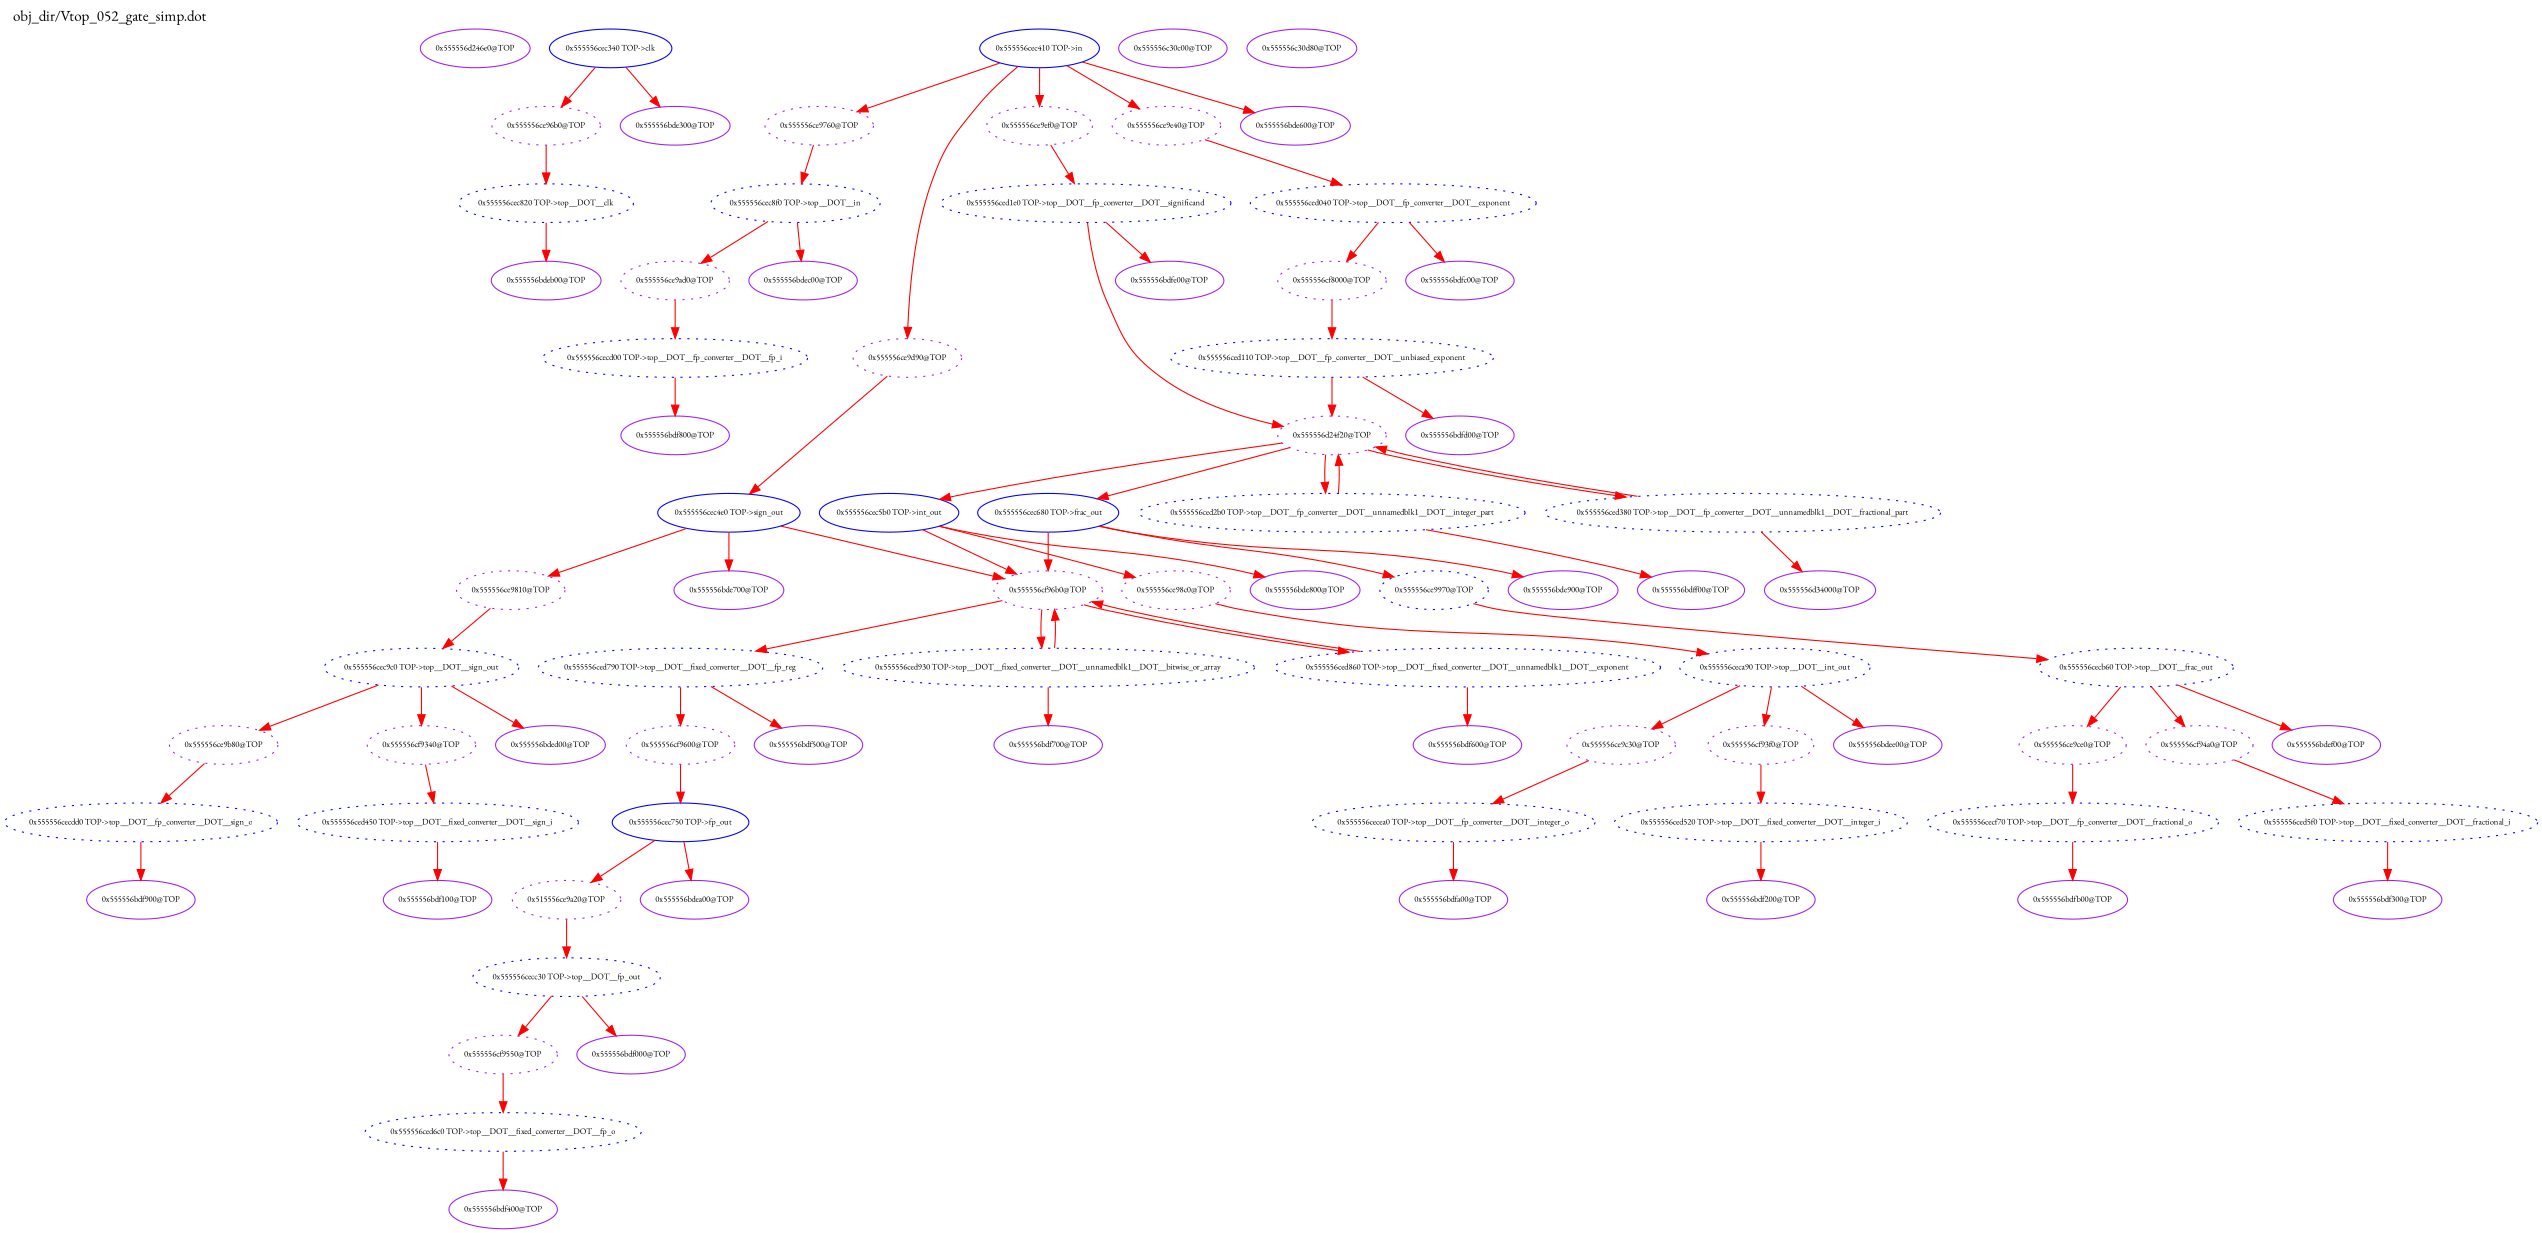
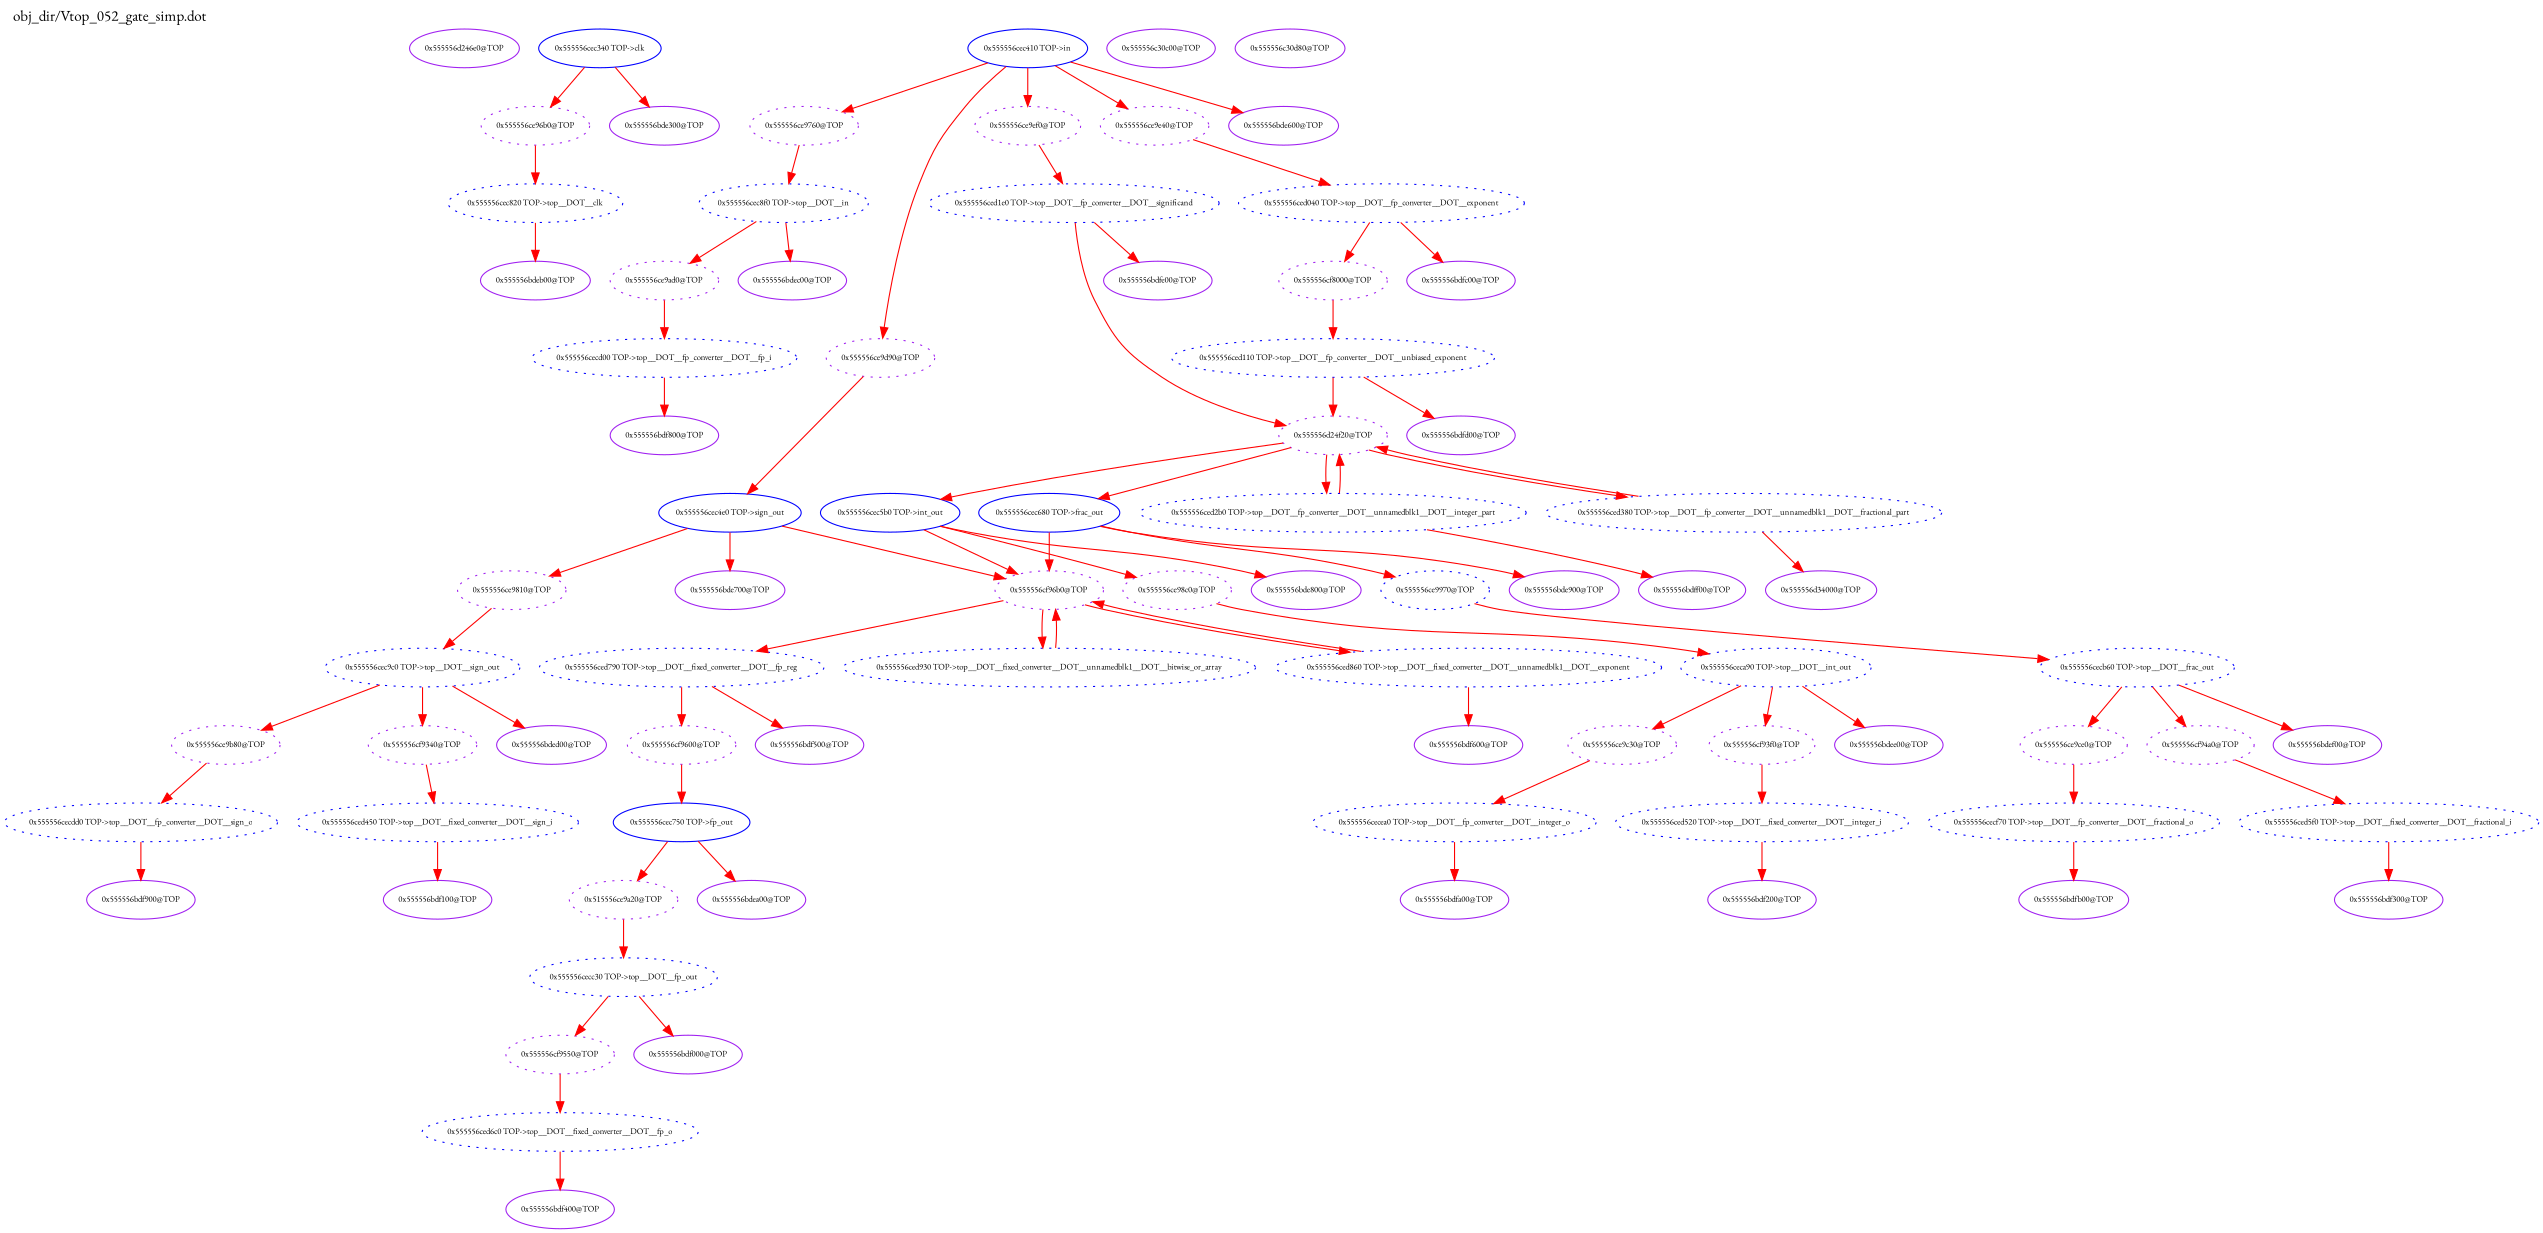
(1048, 745) -> none
